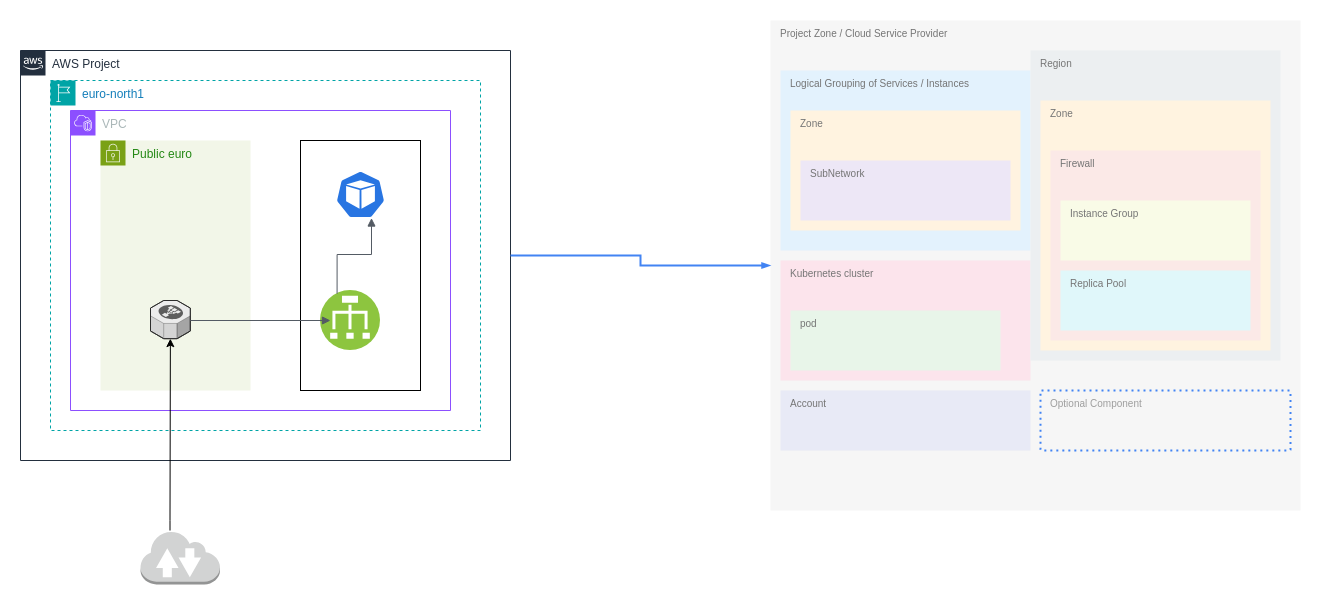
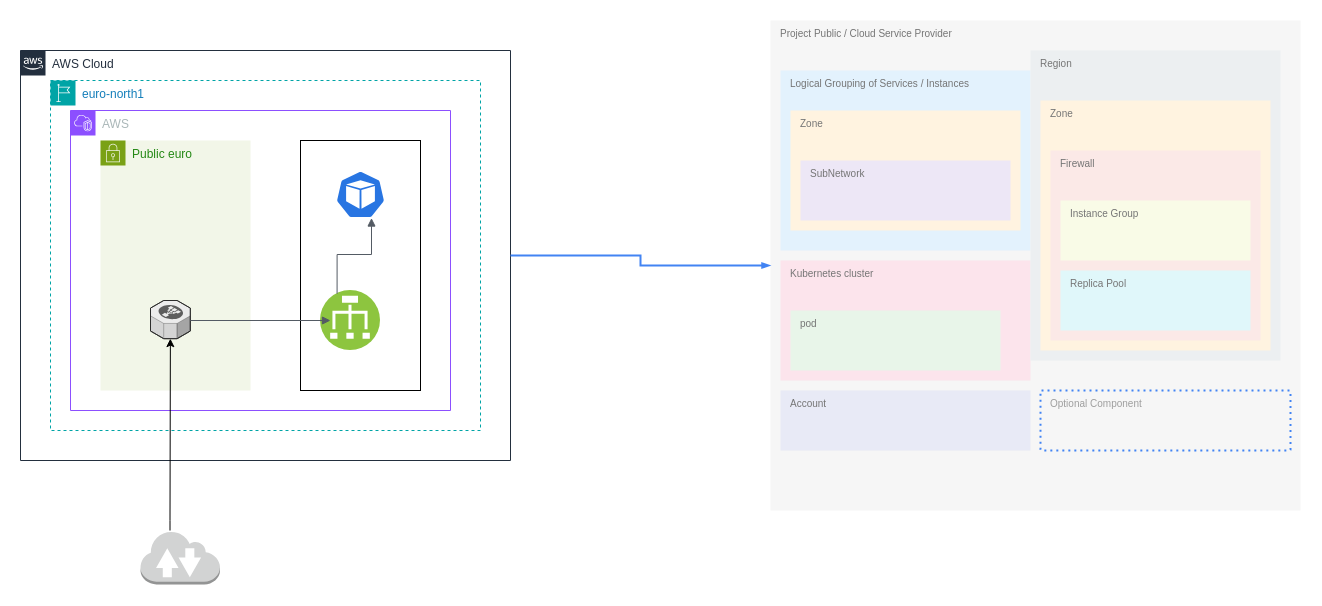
(874, 35) -> (877, 35)
(88, 65) -> (80, 65)
(113, 125) -> (113, 125)
